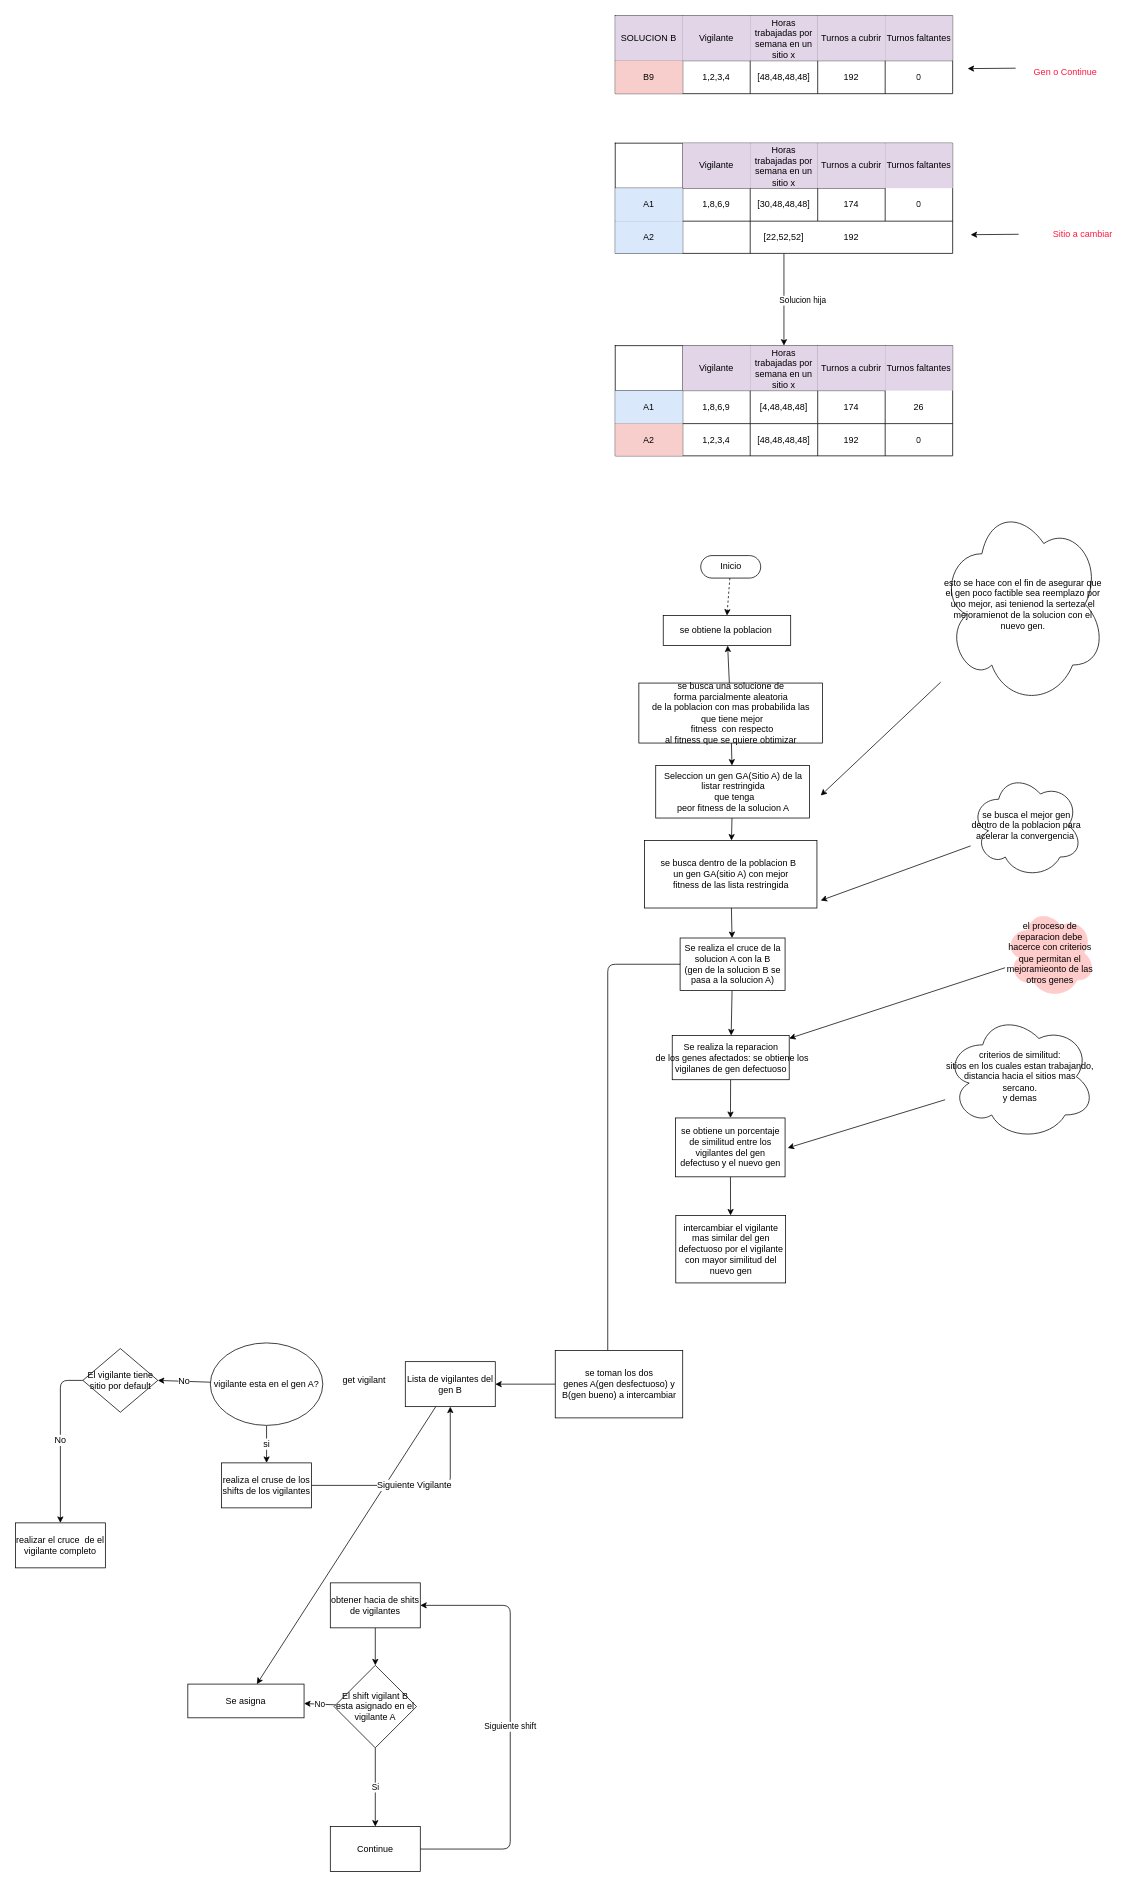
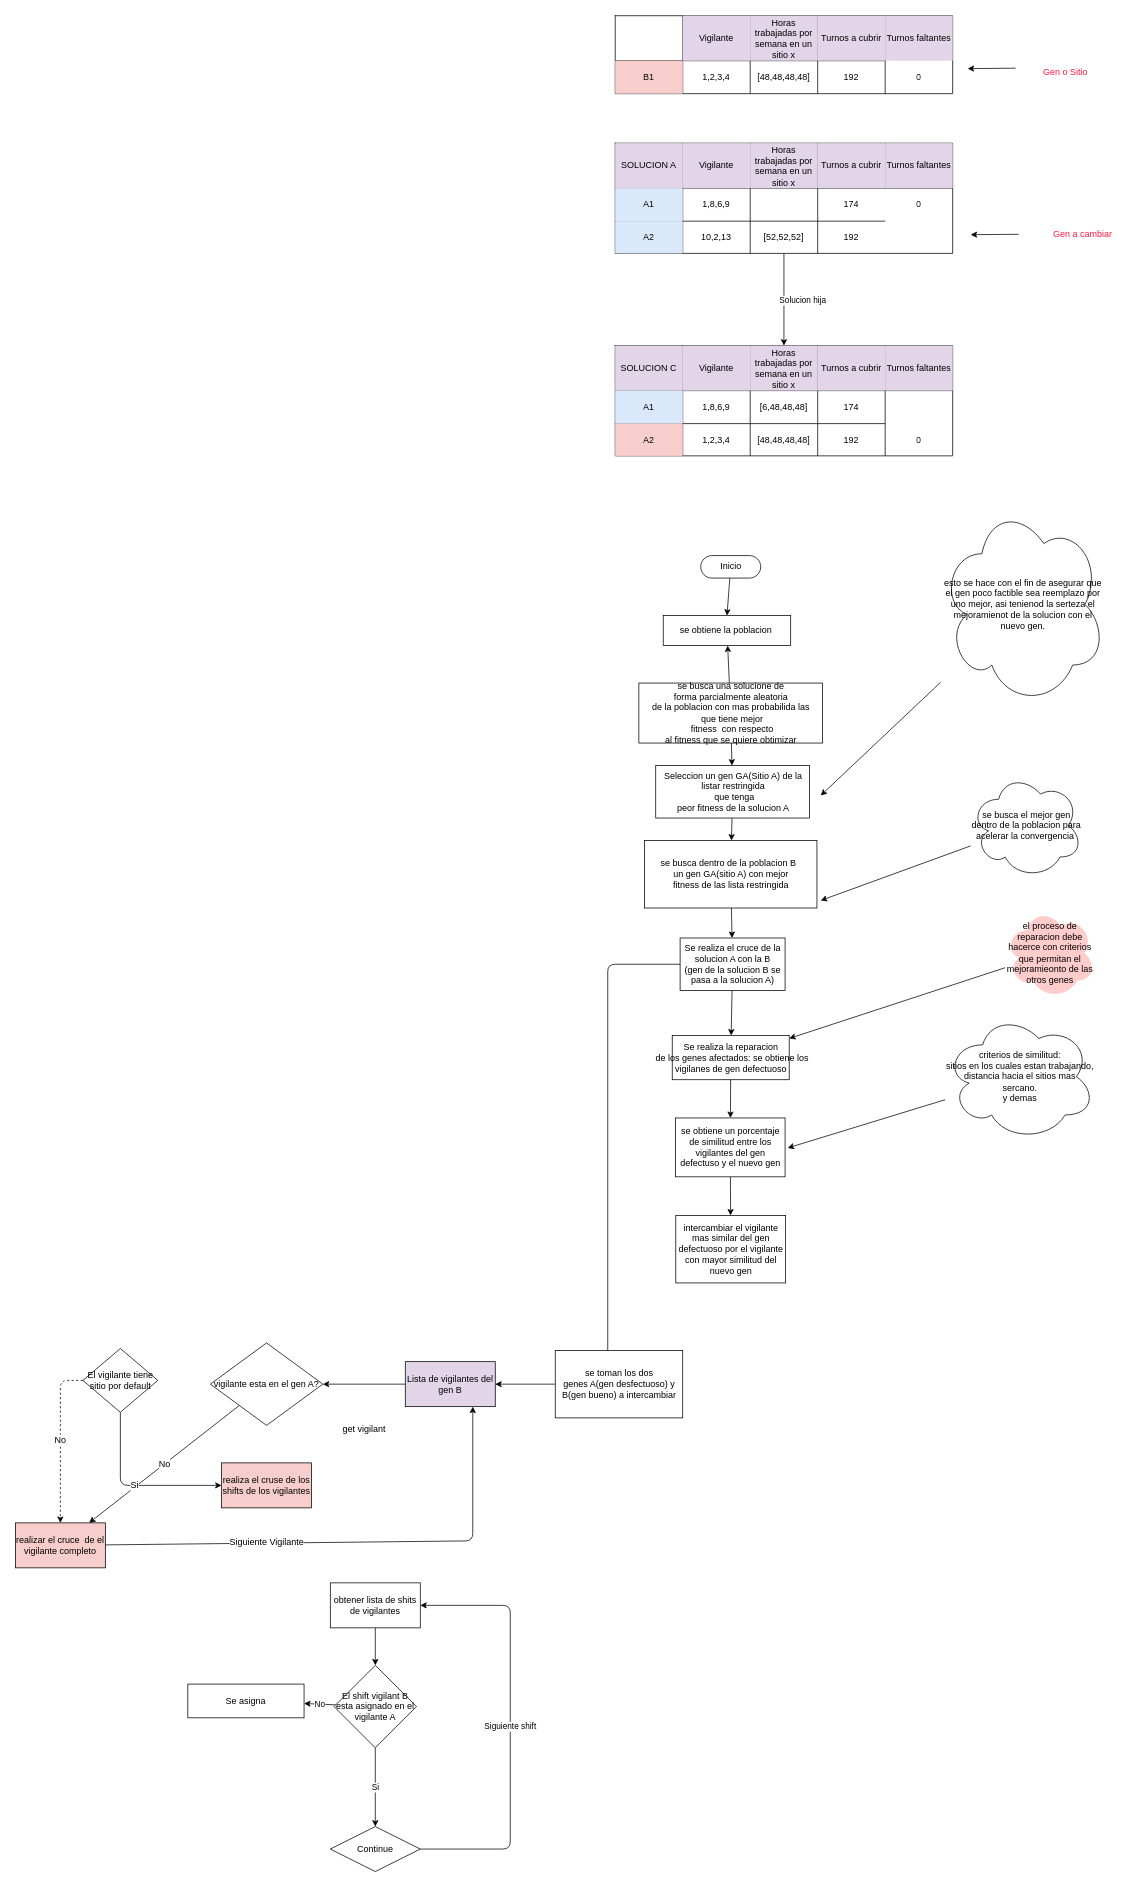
(649, 38) -> none
(1066, 72) -> (1066, 72)
(649, 77) -> (649, 77)
none -> (649, 165)
(784, 204) -> none
(1083, 234) -> (1083, 234)
none -> (717, 237)
(784, 237) -> (784, 237)
none -> (649, 368)
(784, 407) -> (784, 407)
(919, 407) -> none
(729, 593) -> (729, 593)
(364, 1380) -> (364, 1429)
(187, 1381) -> (167, 1462)
(267, 1384) -> (267, 1384)
(450, 1384) -> (450, 1384)
(267, 1442) -> none
(60, 1482) -> (60, 1482)
none -> (133, 1485)
(267, 1485) -> (267, 1485)
(415, 1485) -> none
none -> (276, 1543)
(348, 1543) -> (364, 1384)
(60, 1545) -> (60, 1545)
(375, 1605) -> (375, 1605)
(375, 1849) -> (375, 1849)
